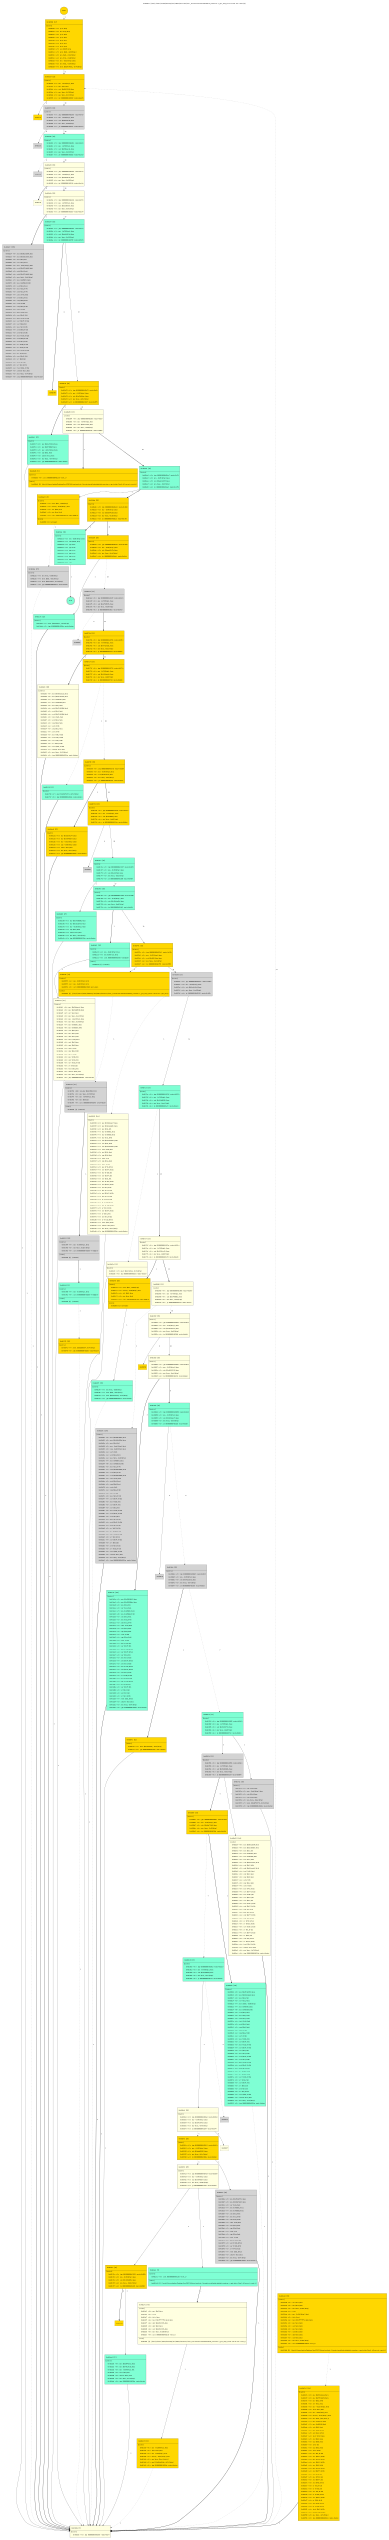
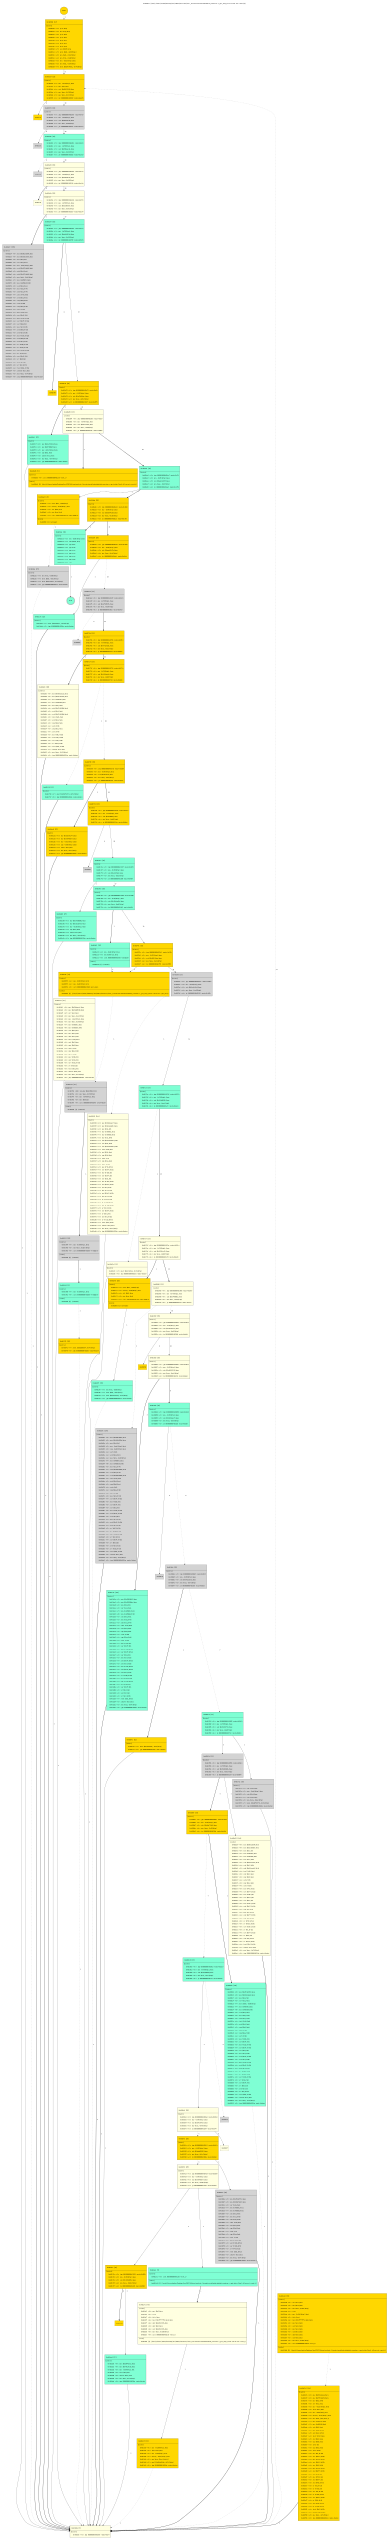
(61, 969) -> (112, 969)
